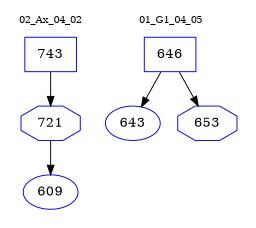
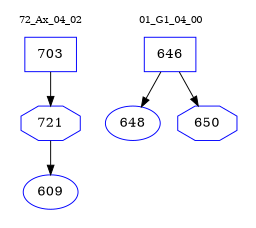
(51, 21) -> (51, 21)
(171, 21) -> (171, 21)
(51, 54) -> (51, 54)
(133, 123) -> (133, 123)
(207, 123) -> (207, 123)
